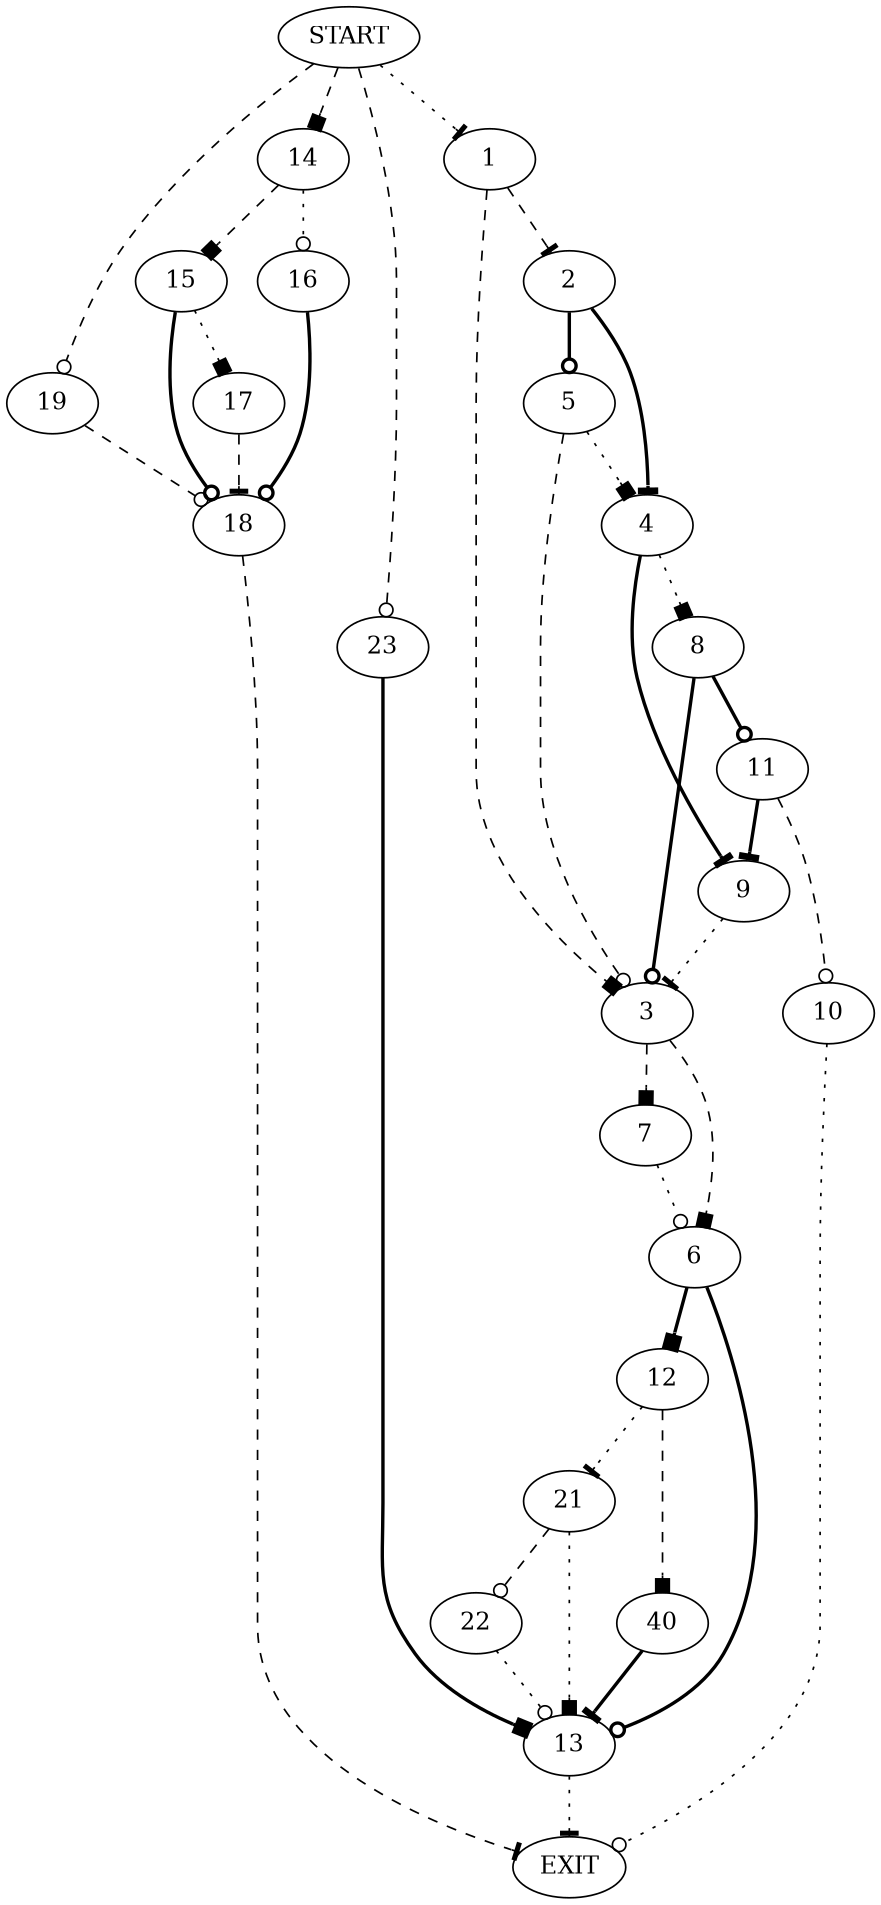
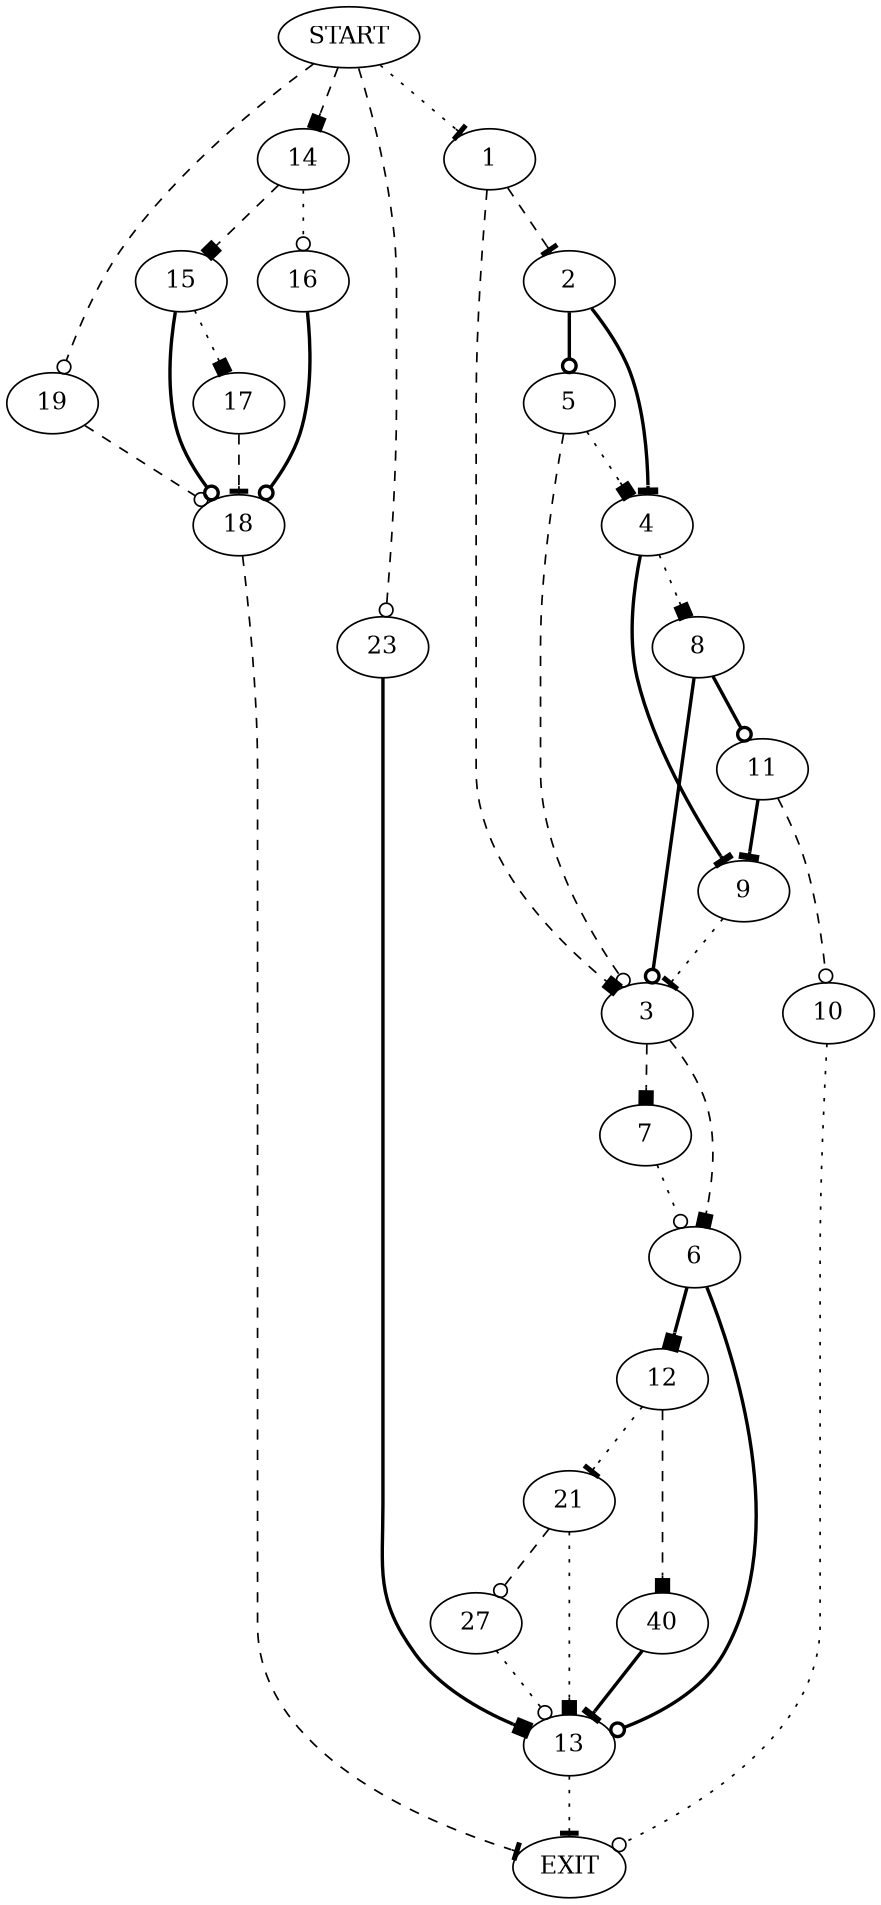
(476, 1623) -> (476, 1623)
